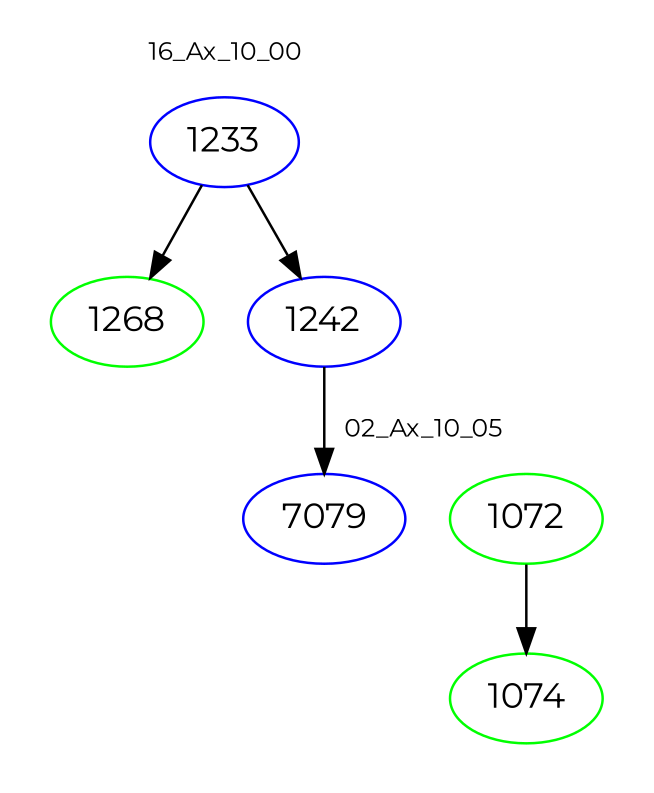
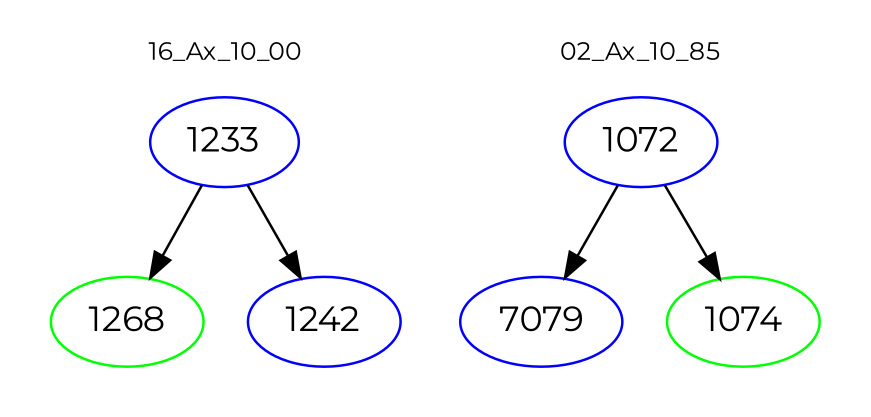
(324, 422) -> (598, 220)
(424, 430) -> (641, 54)
(526, 519) -> (641, 142)
